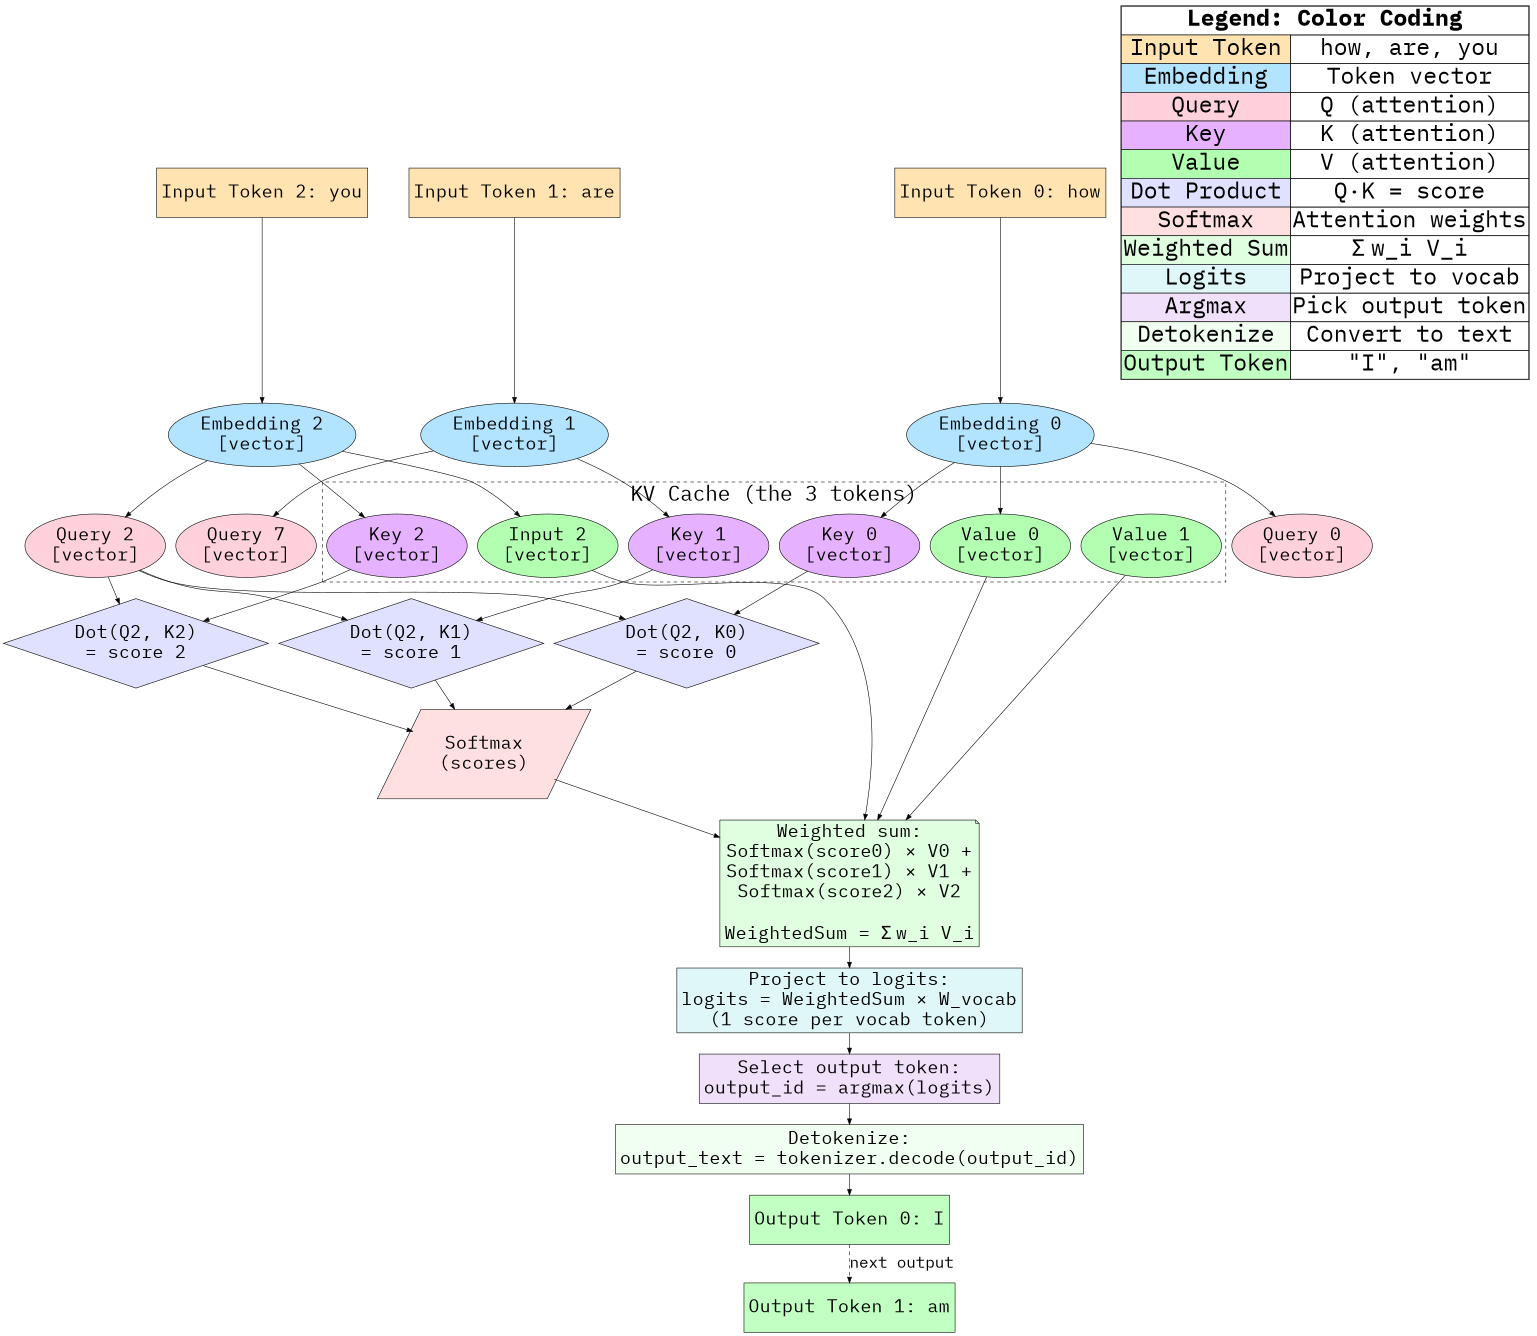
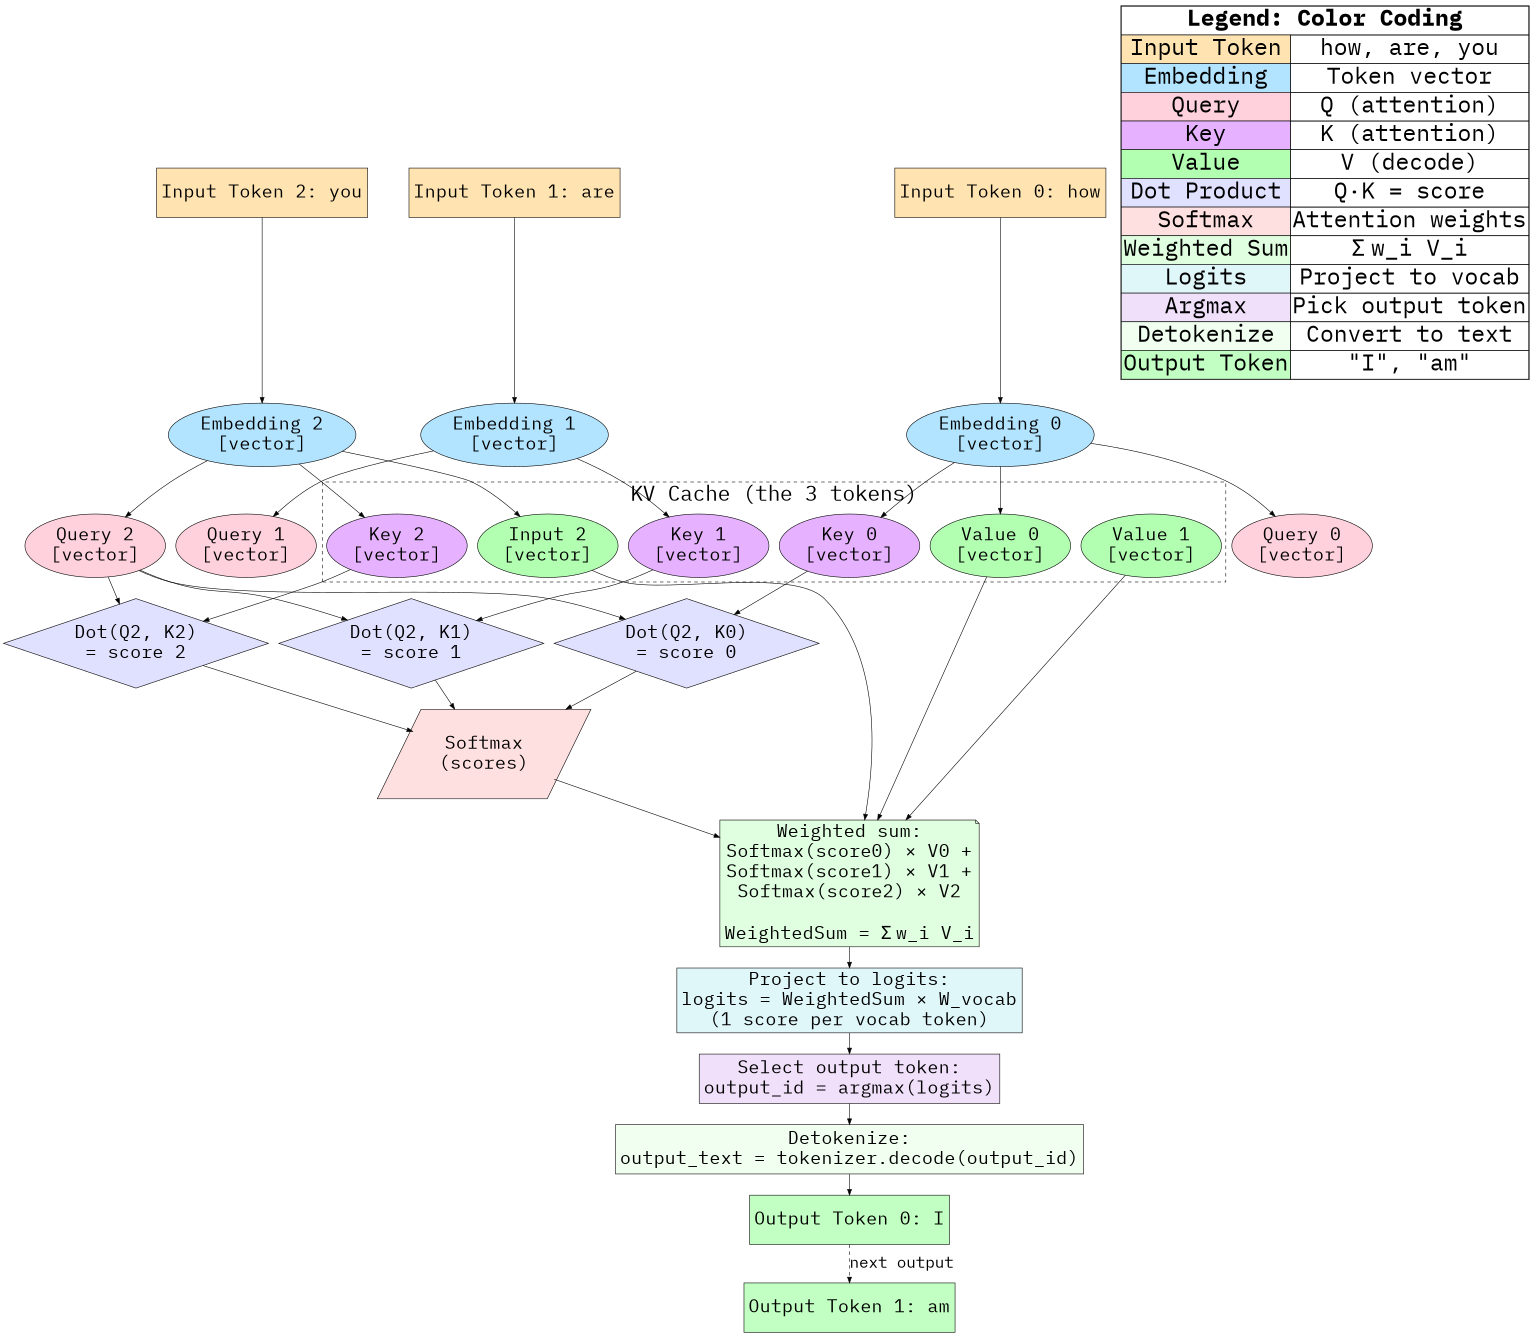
(1410, 163) -> (1410, 163)
(246, 546) -> (246, 546)
